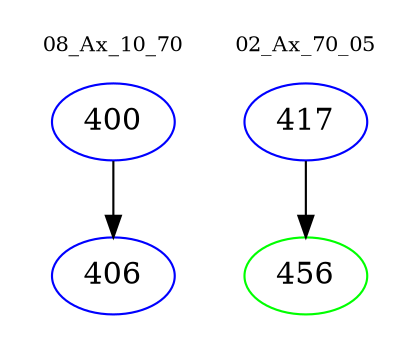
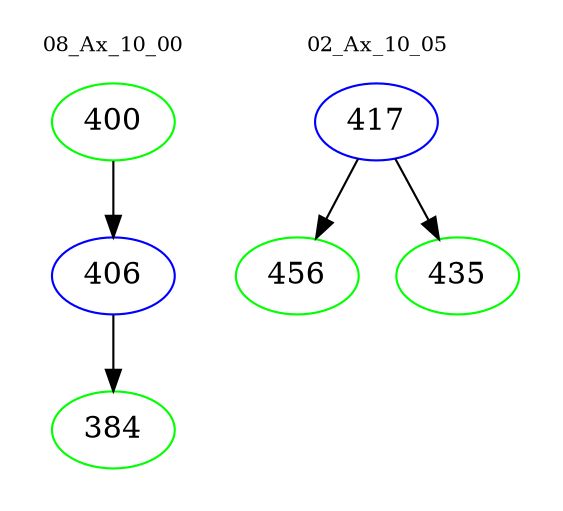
(113, 46) -> (113, 46)
(306, 46) -> (378, 46)
(113, 122) -> (113, 122)
none -> (458, 276)
none -> (113, 430)
